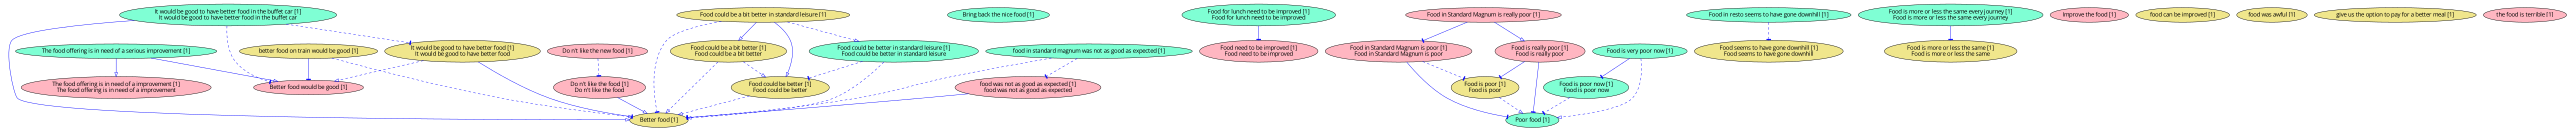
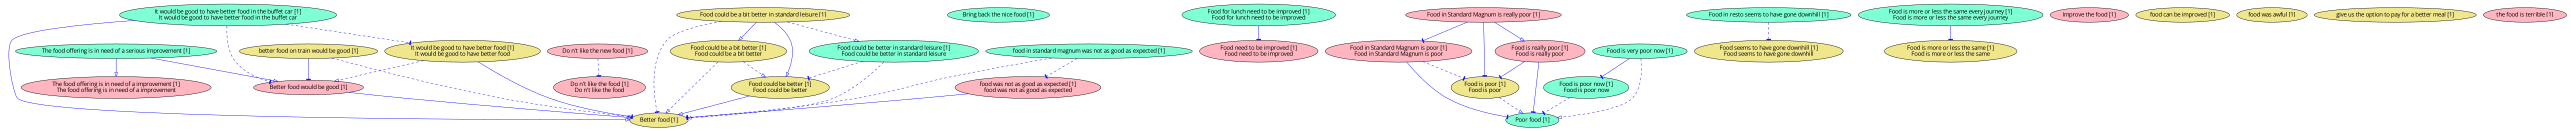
none -> (1484, 48)
(631, 105) -> (488, 106)
(716, 105) -> (716, 105)
